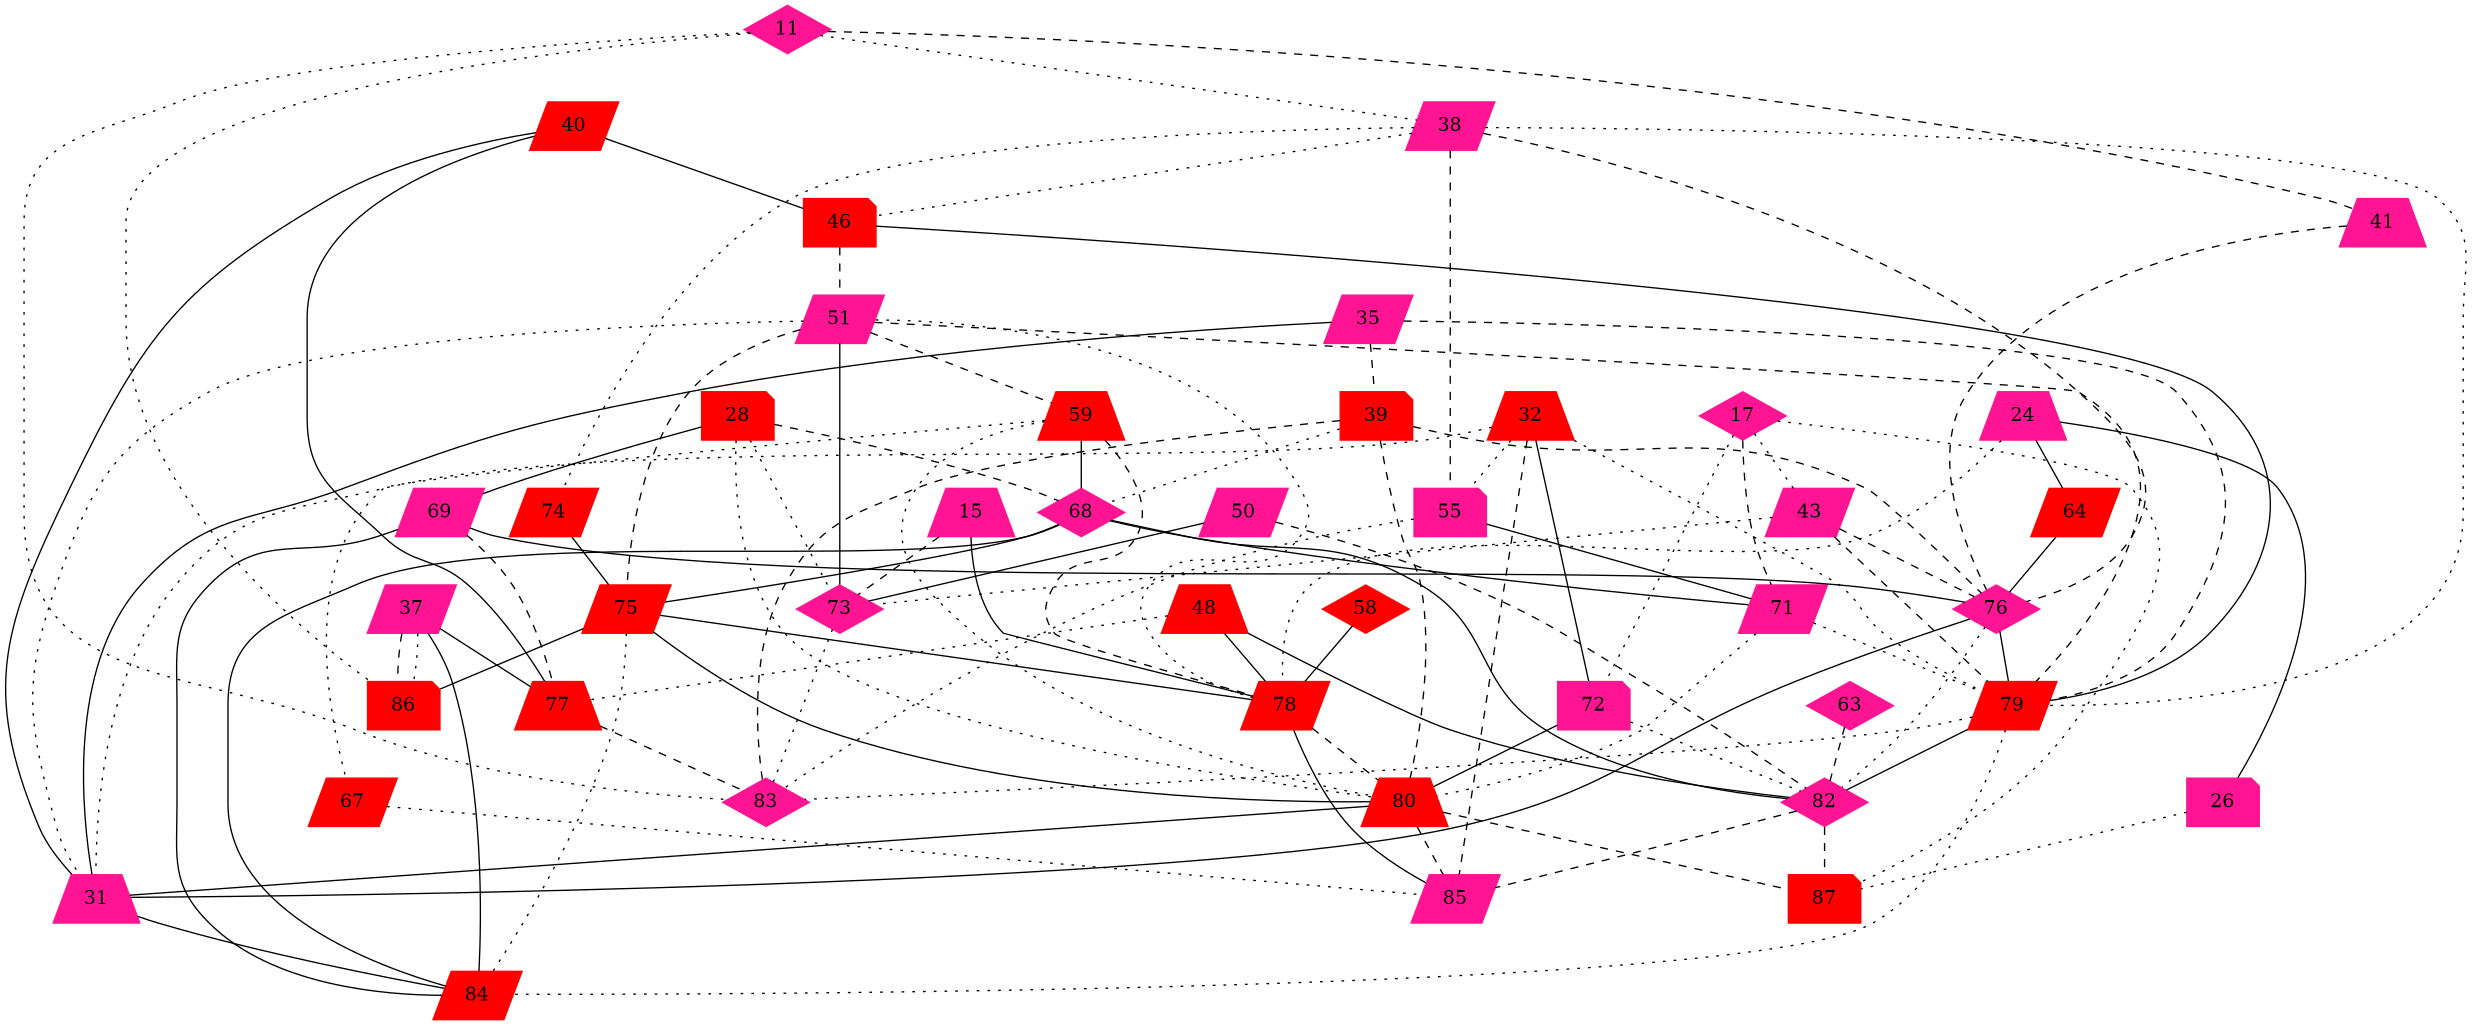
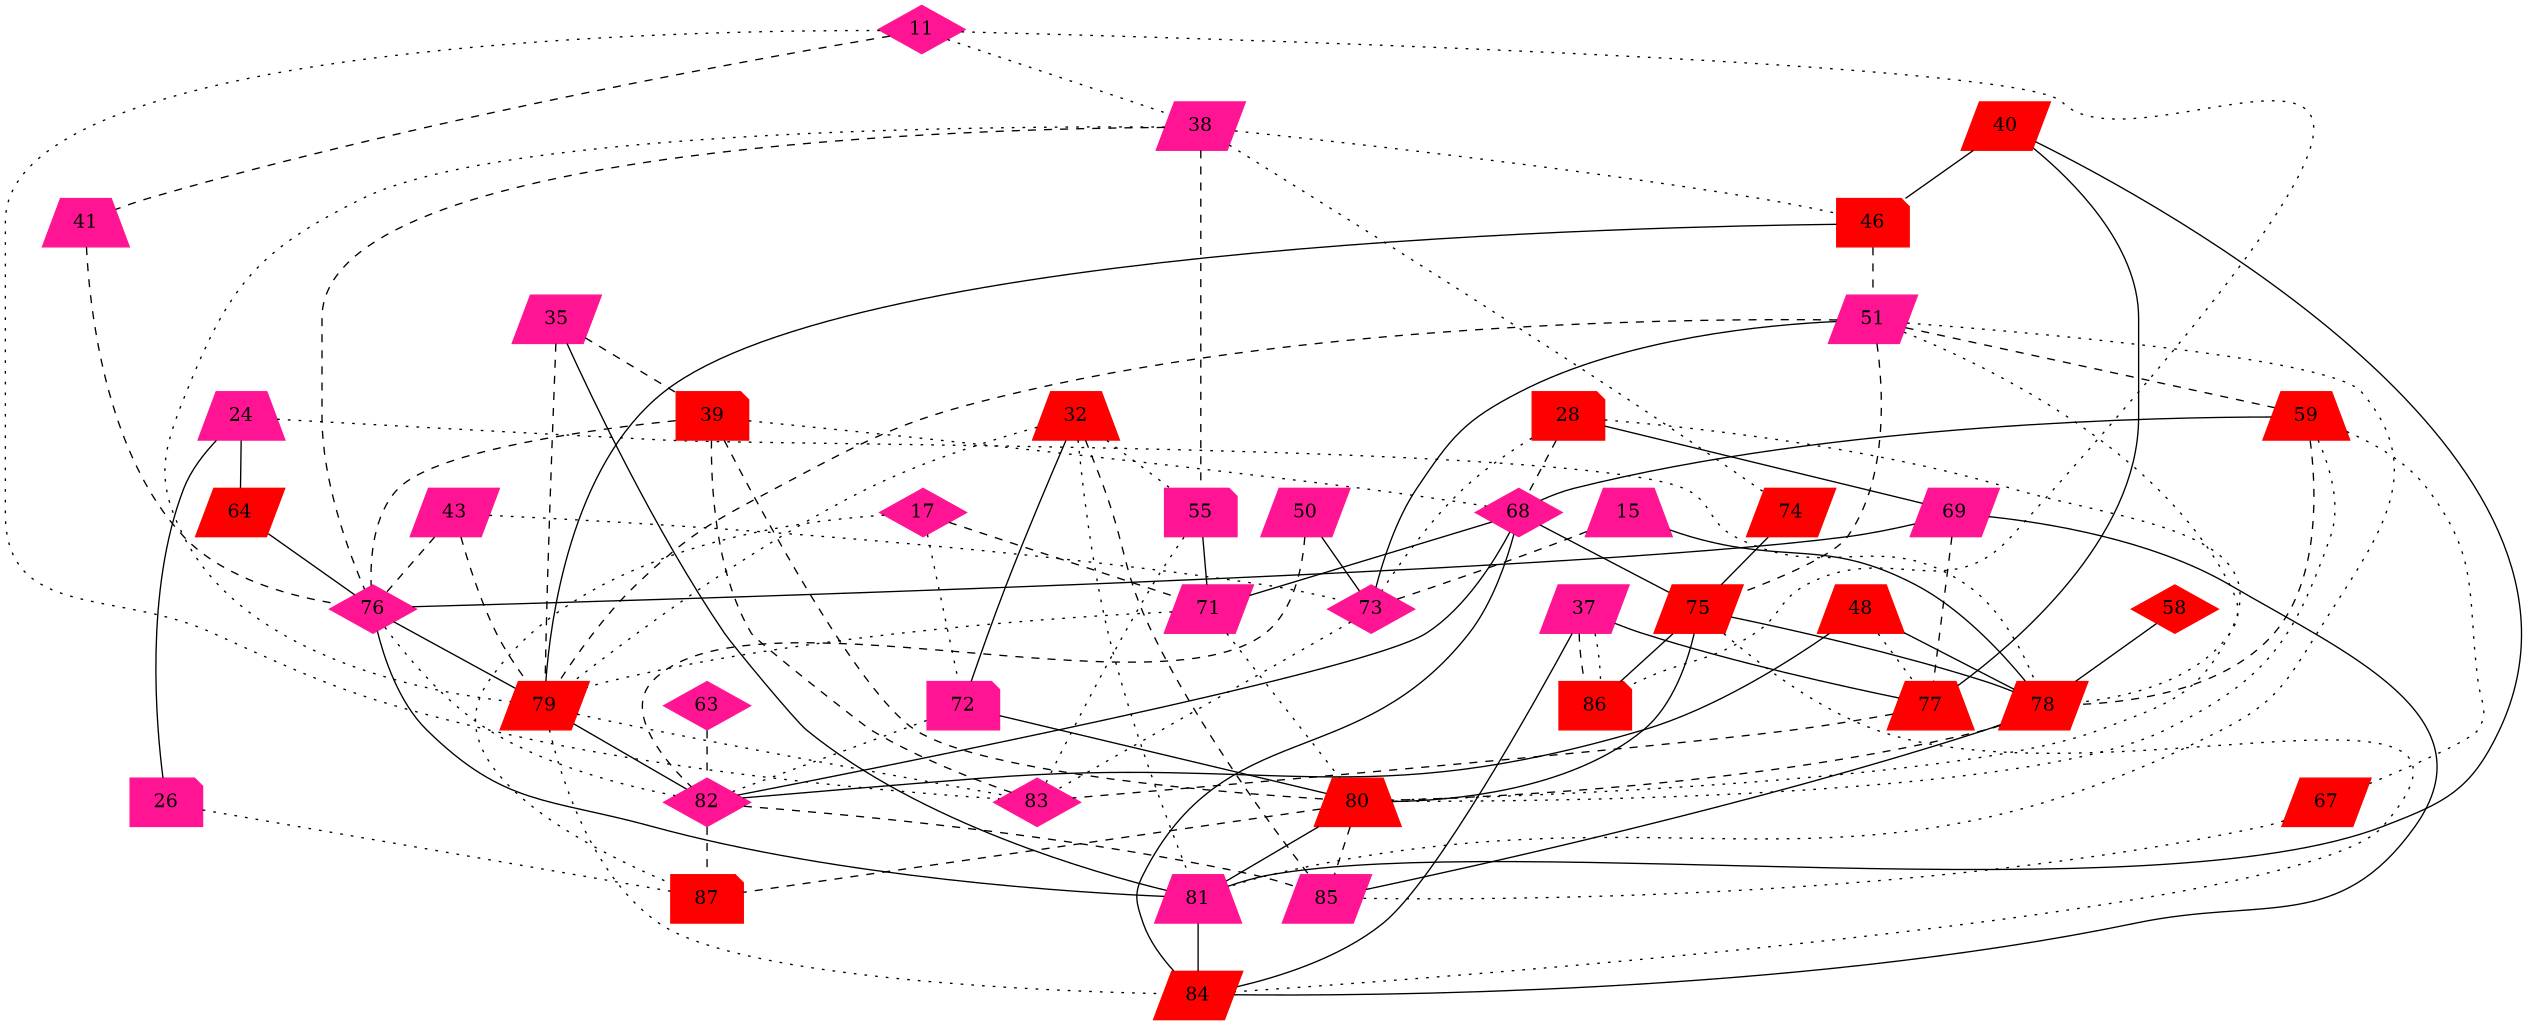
(1778, 466) -> none
(97, 899) -> (1198, 899)
